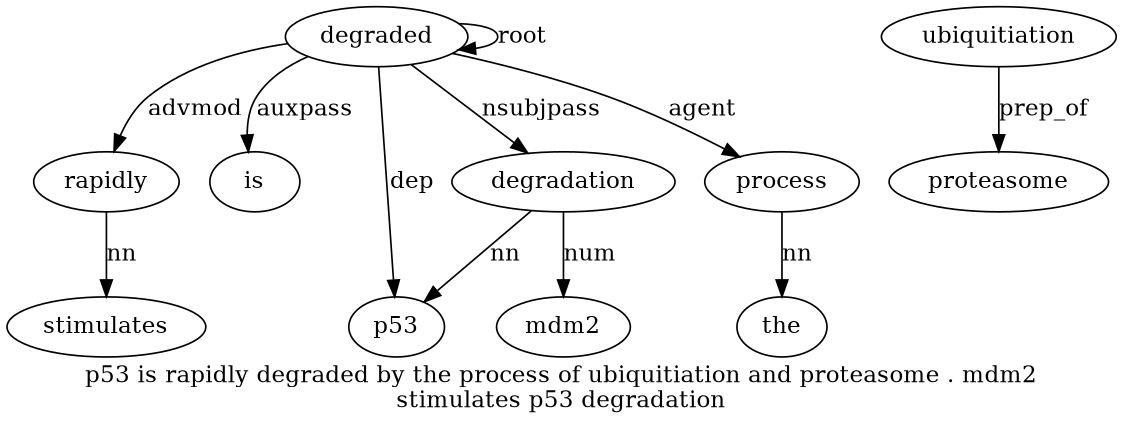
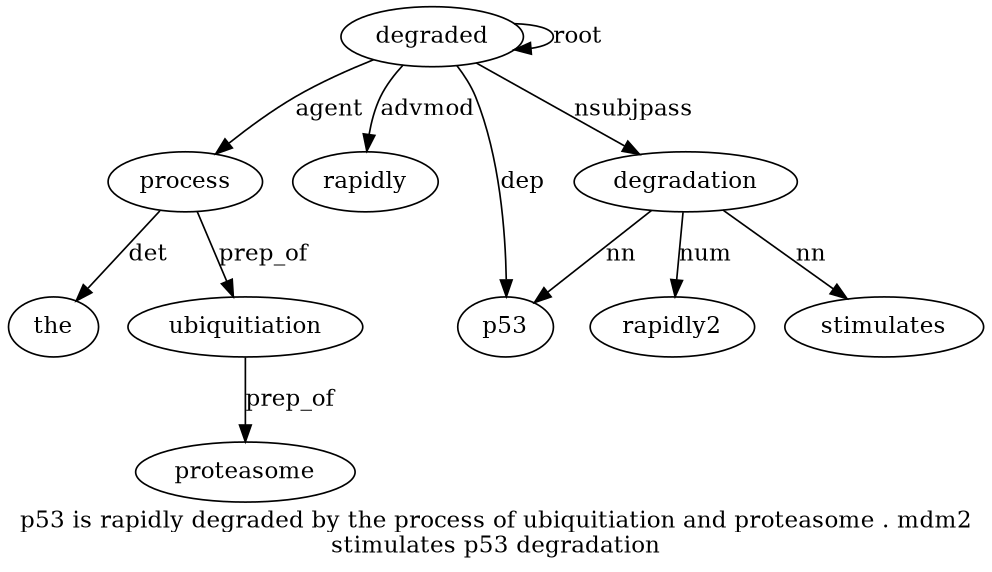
(255, 182) -> none
(106, 246) -> (778, 250)
none -> (212, 246)
(798, 254) -> (149, 254)
(563, 327) -> (672, 327)
